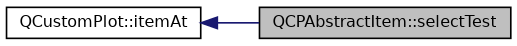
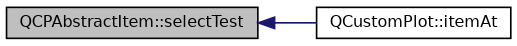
(238, 23) -> (296, 23)
